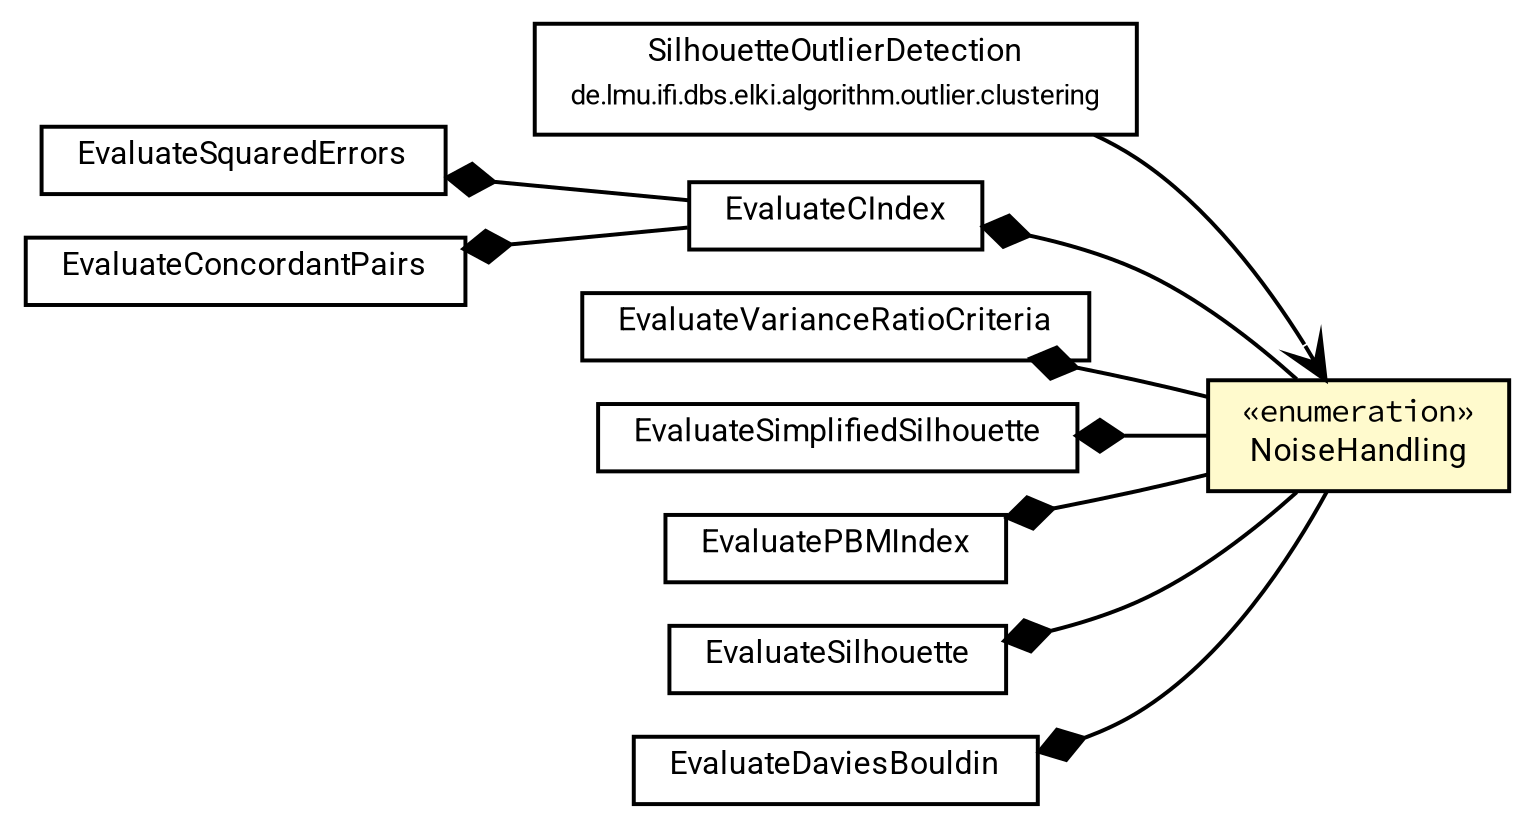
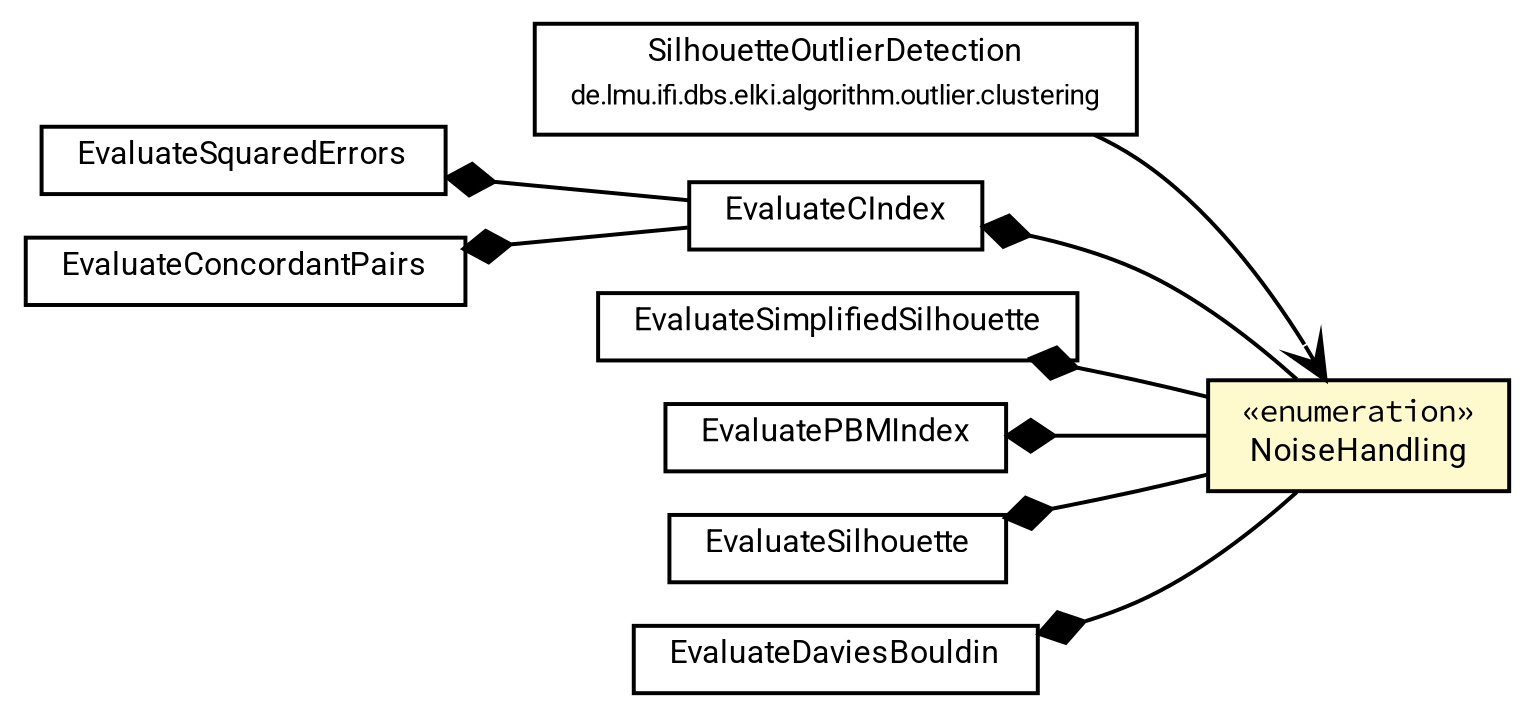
(836, 325) -> none
